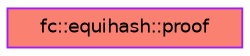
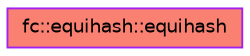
(125, 28) -> (125, 28)
